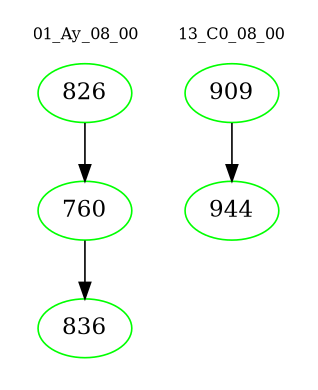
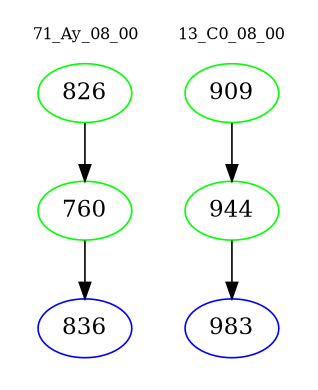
(86, 35) -> (86, 35)
(85, 328) -> (85, 328)
none -> (232, 328)
